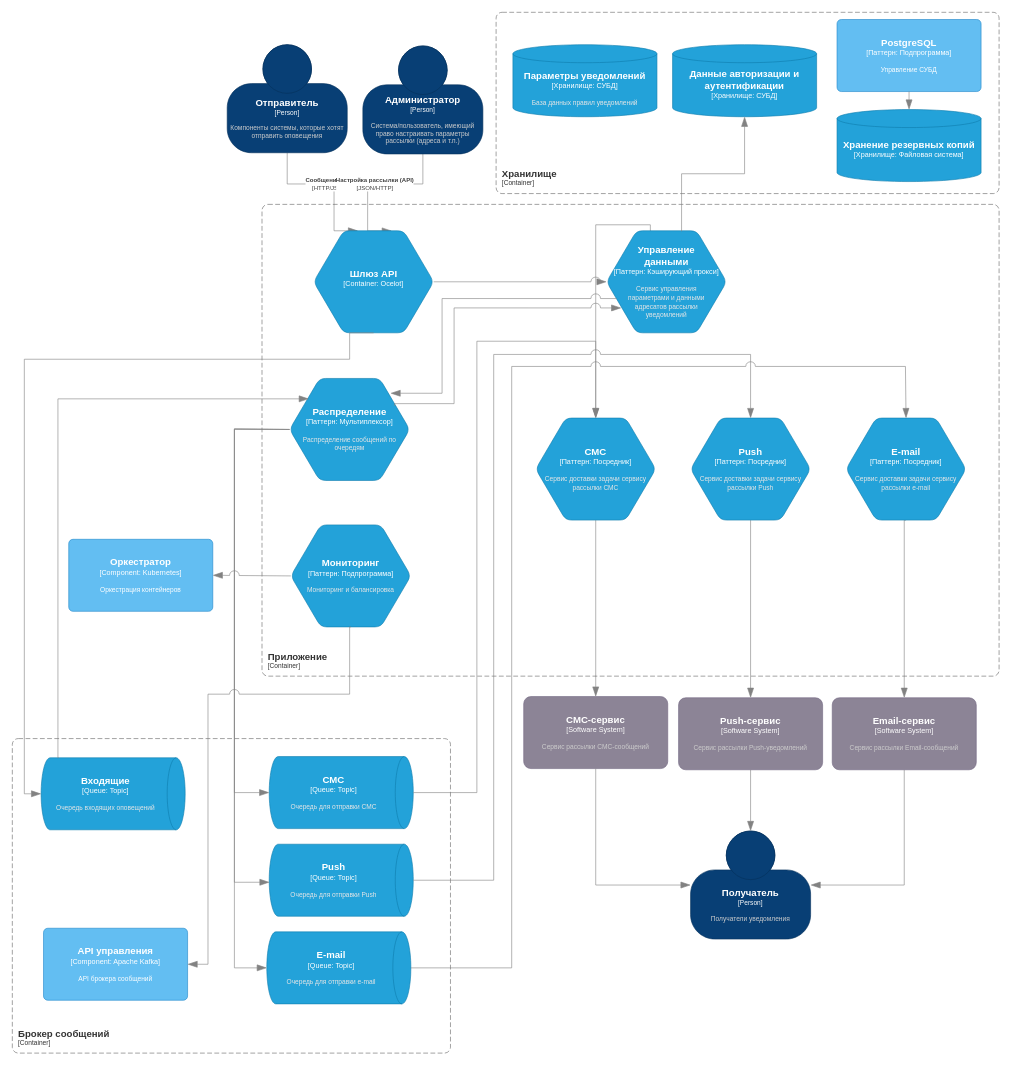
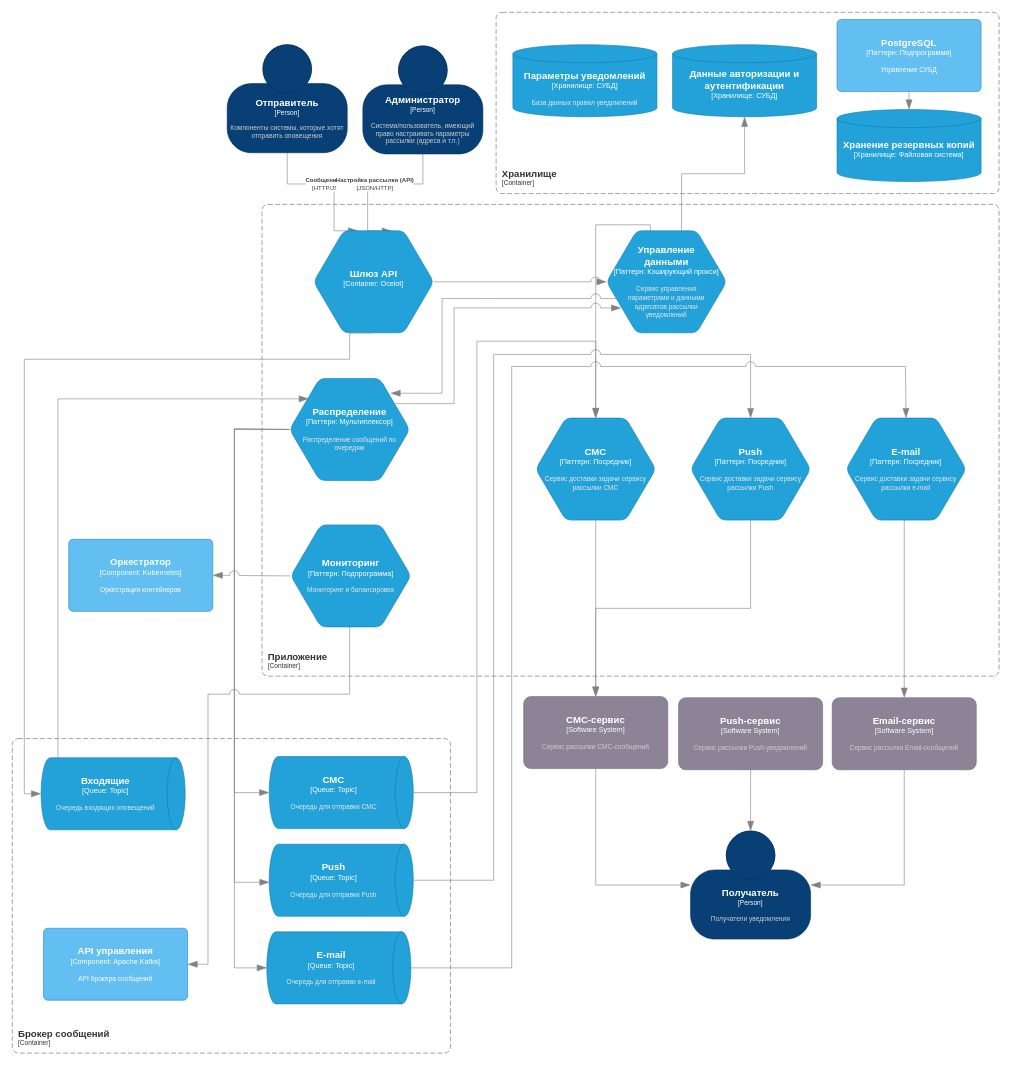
(750, 648) -> (675, 608)
